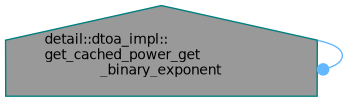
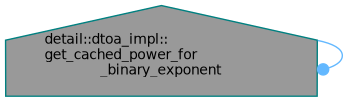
(161, 56) -> (161, 56)
